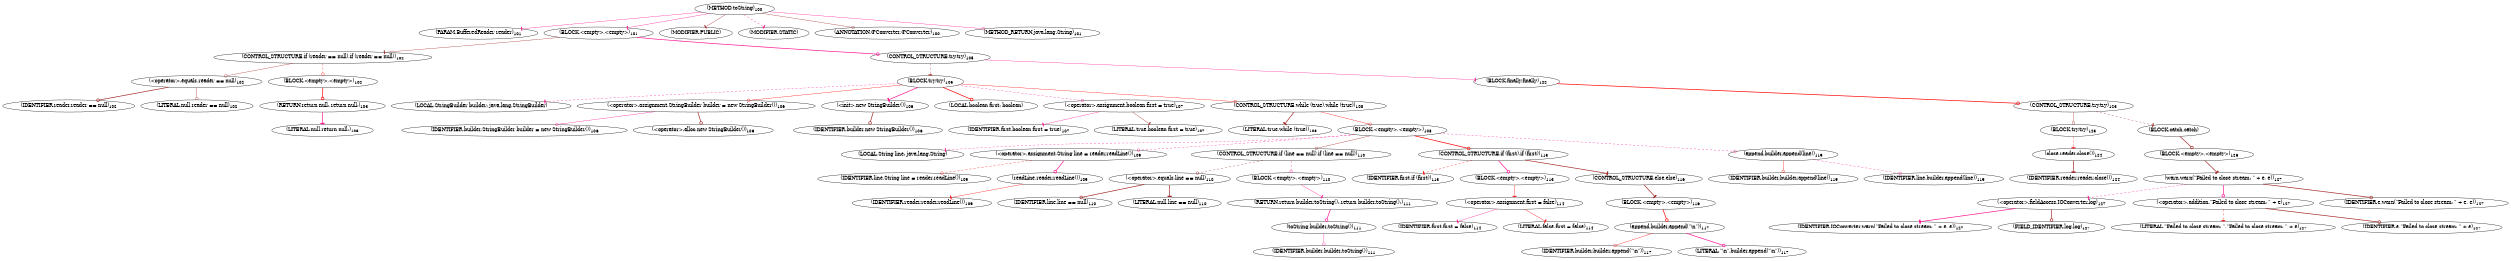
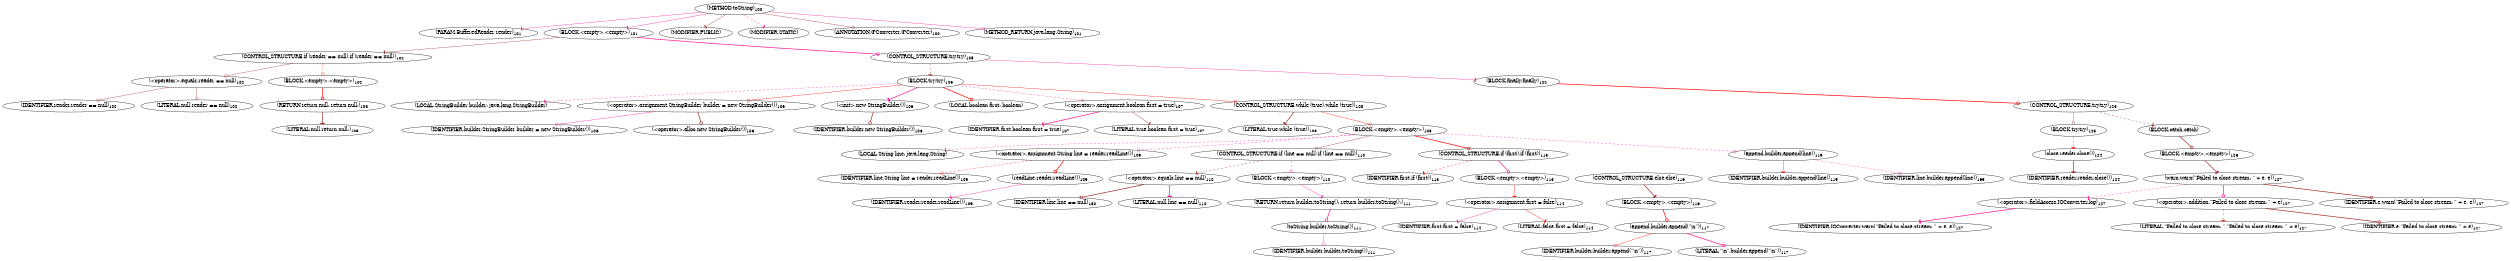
(134, 94) -> (134, 94)
(323, 117) -> (323, 117)
(1072, 118) -> (1072, 118)
(1783, 165) -> (1783, 165)
(1060, 166) -> (1060, 166)
(1230, 167) -> (1230, 167)
(1566, 167) -> none
(1981, 178) -> (1981, 178)
(1170, 190) -> (1170, 190)
(988, 191) -> (988, 191)
(1092, 203) -> (1092, 203)
(2052, 227) -> none
